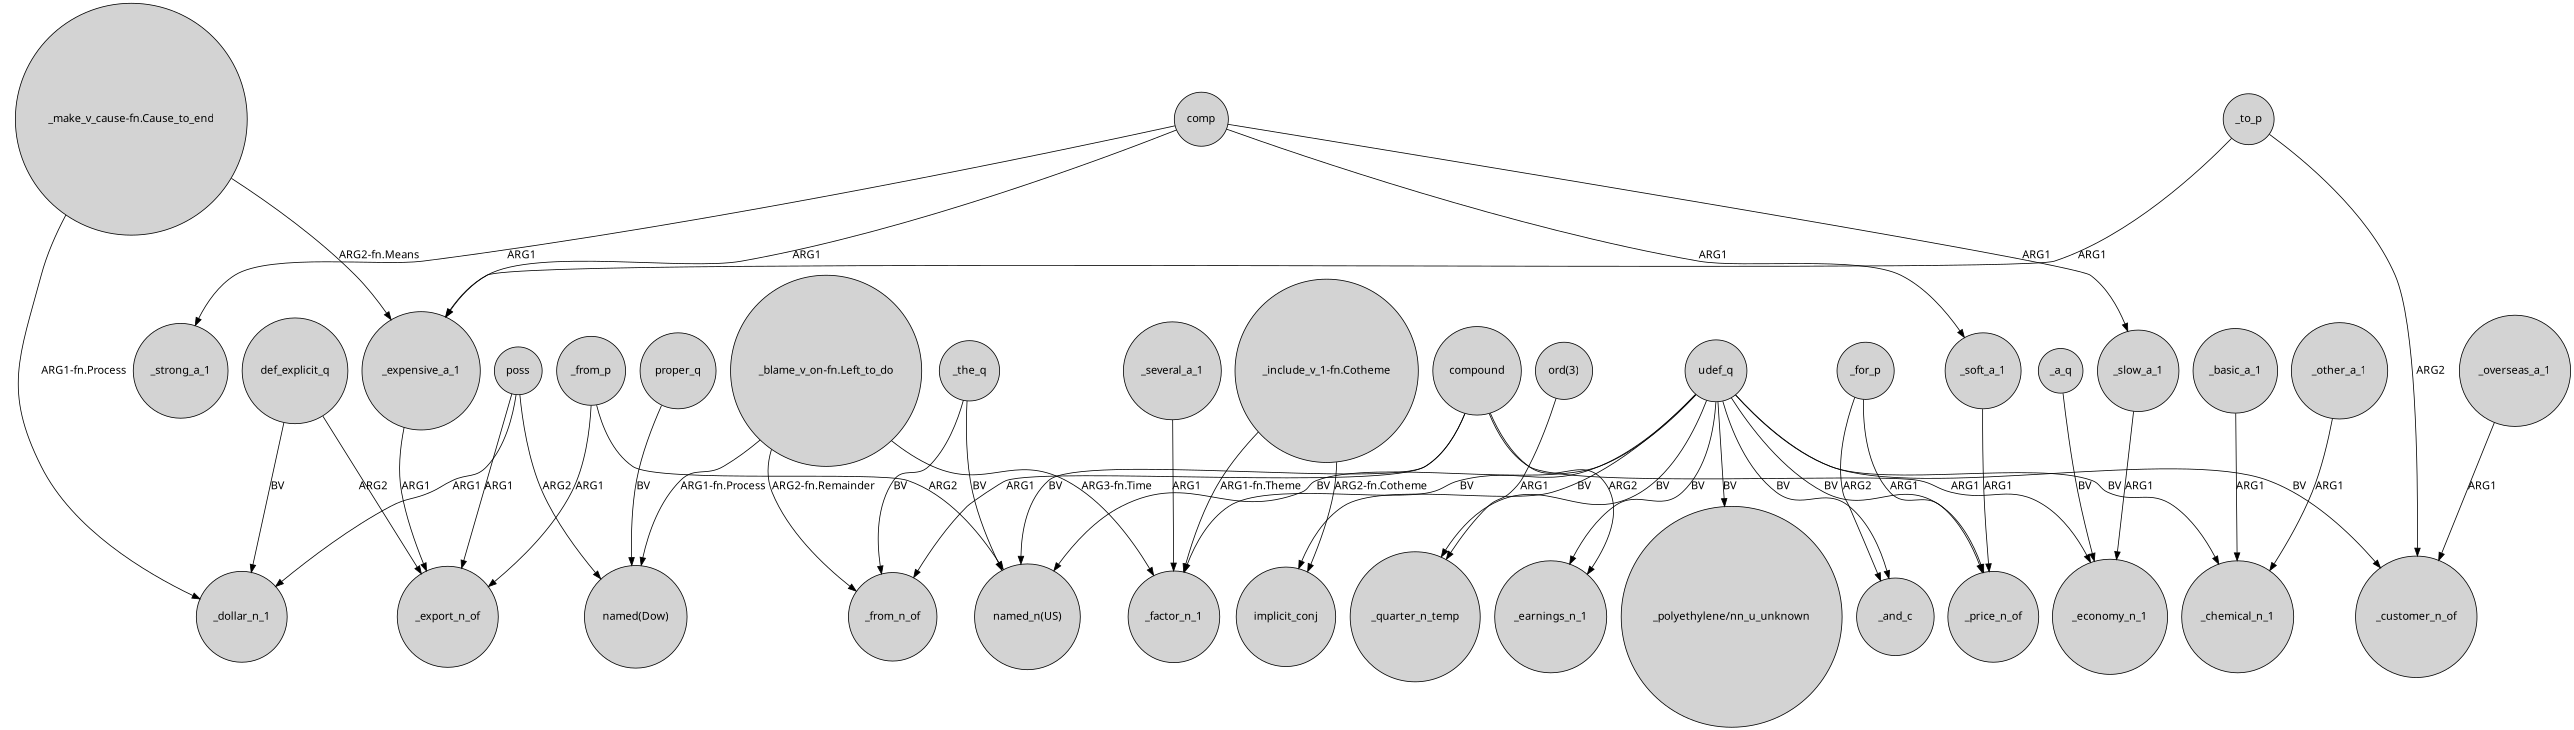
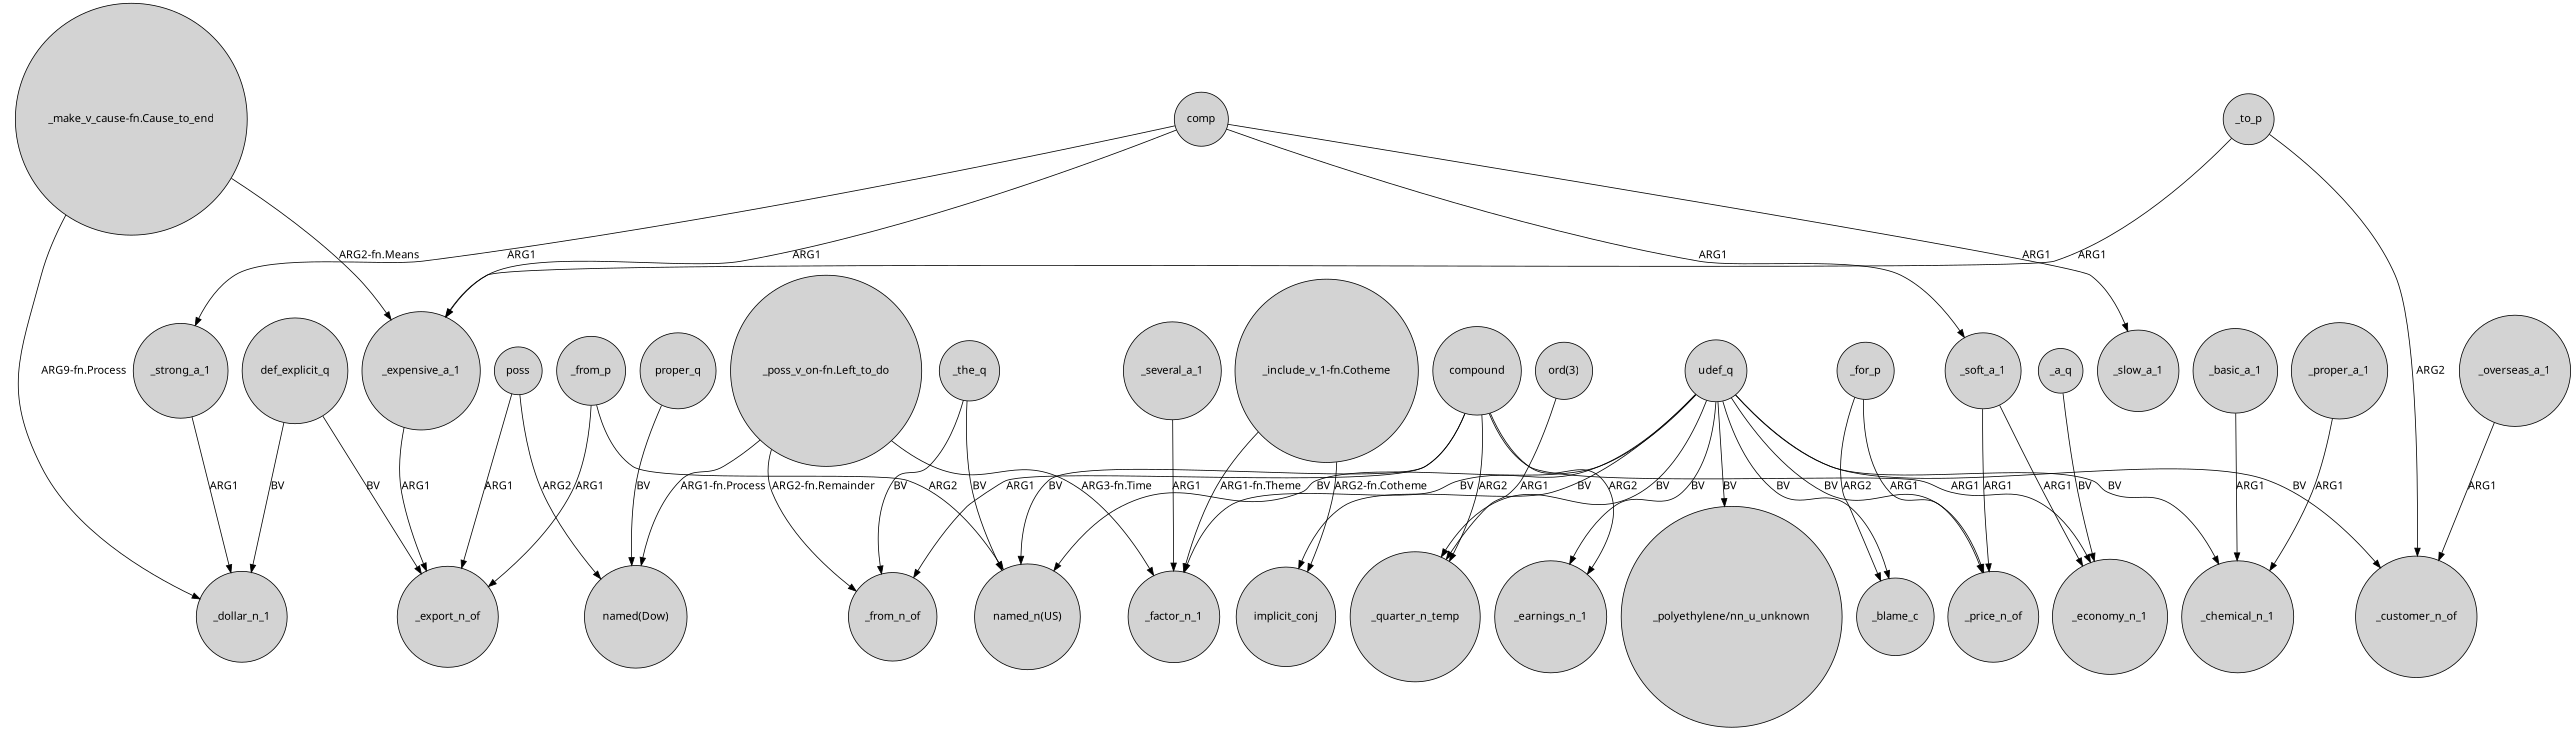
(84, 371) -> (84, 371)
(826, 371) -> (826, 371)
(2340, 371) -> (2340, 371)
(2125, 482) -> (2038, 483)
(373, 486) -> (373, 486)
none -> (1478, 487)
(415, 498) -> (211, 491)
(1895, 617) -> (1895, 617)
